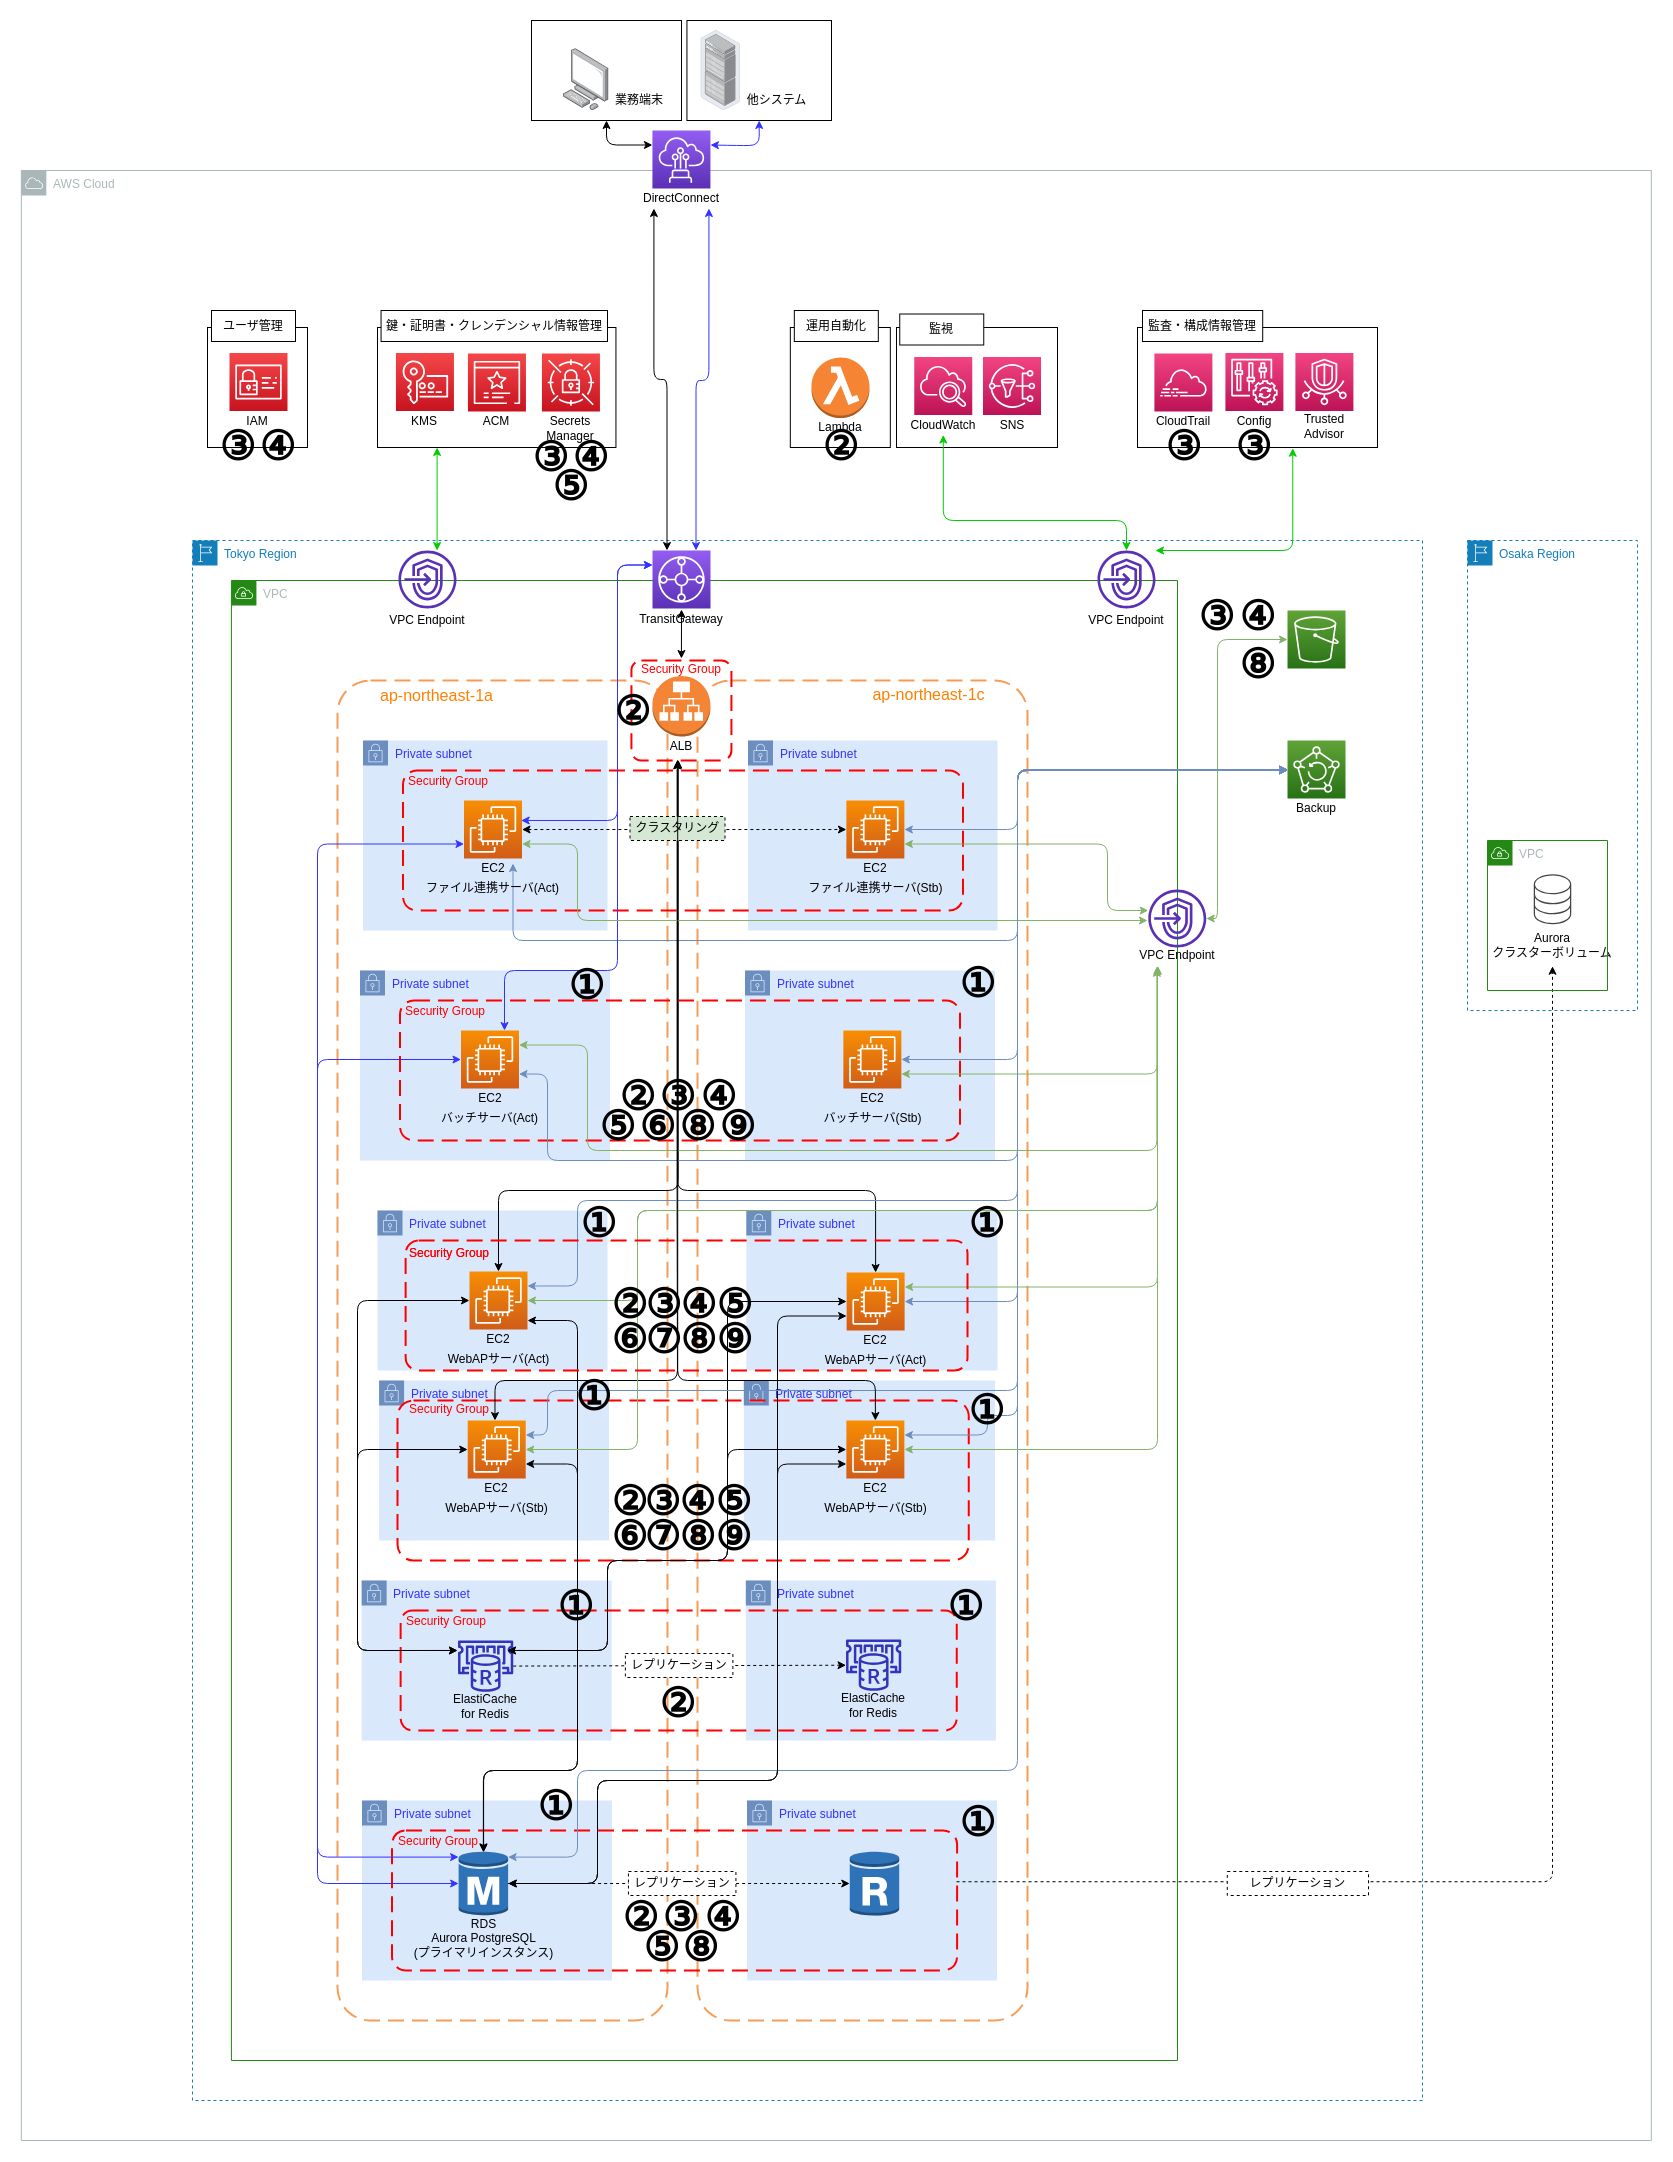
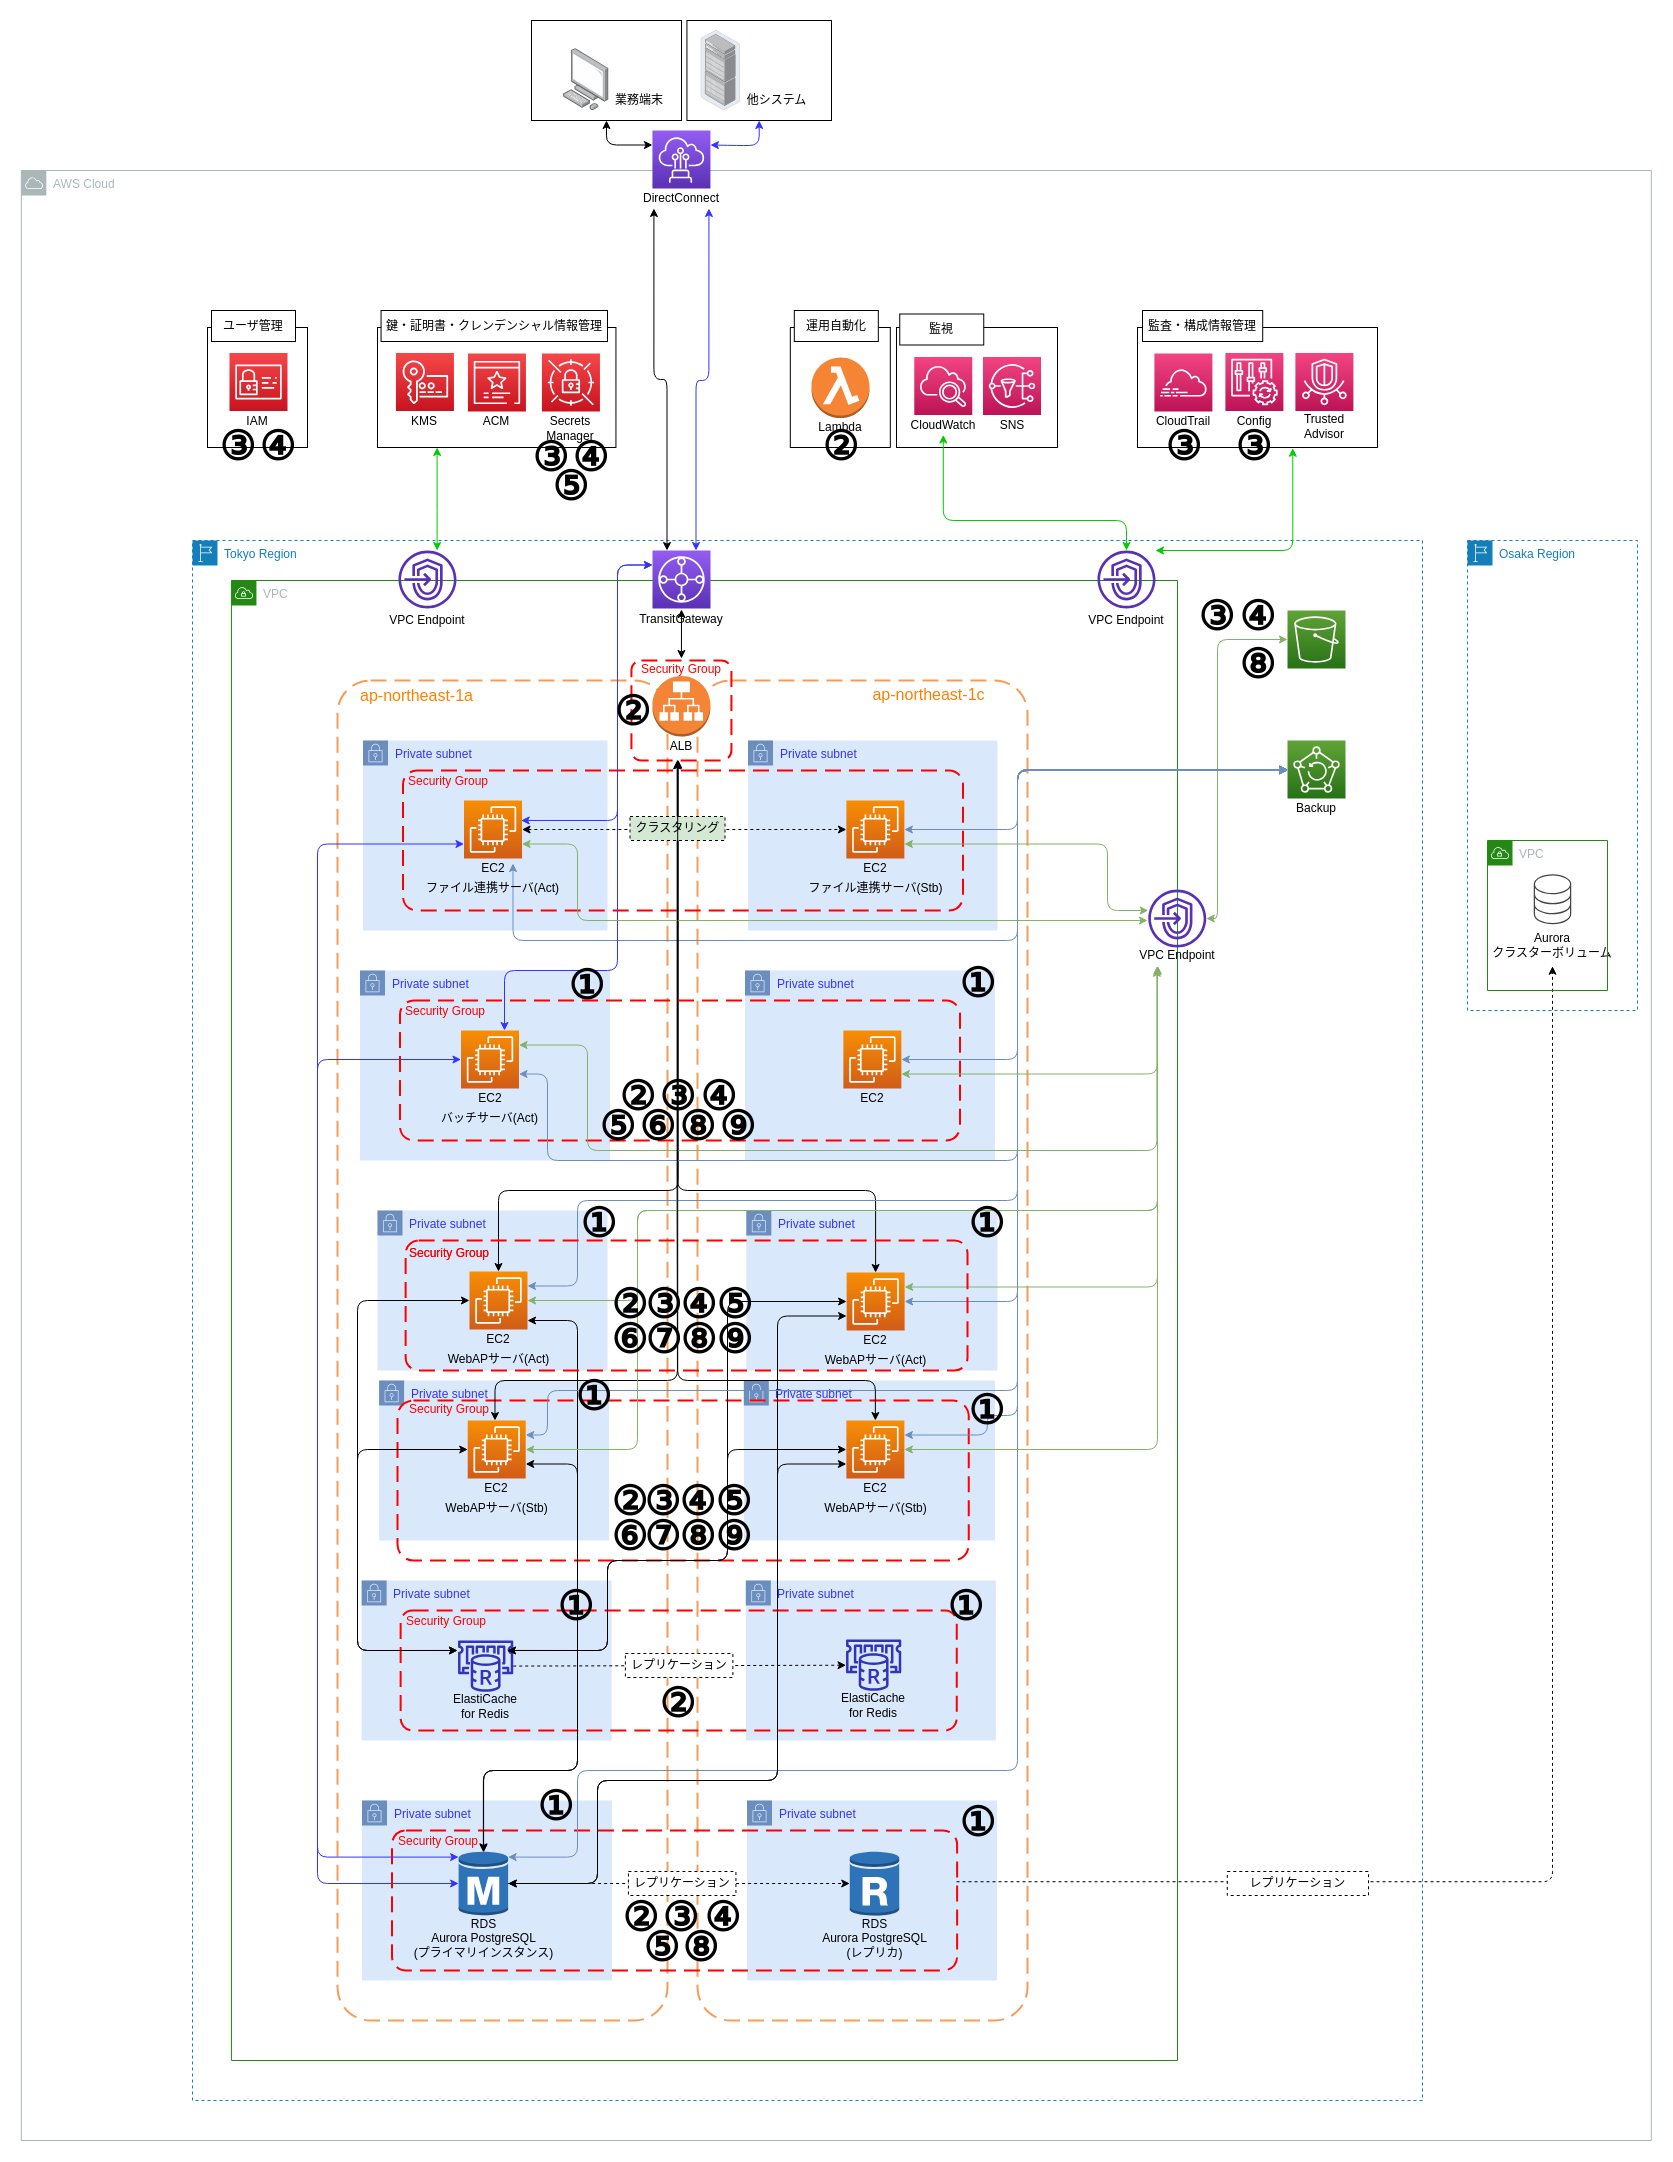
(437, 696) -> (417, 696)
(872, 1119) -> none
none -> (875, 1939)
